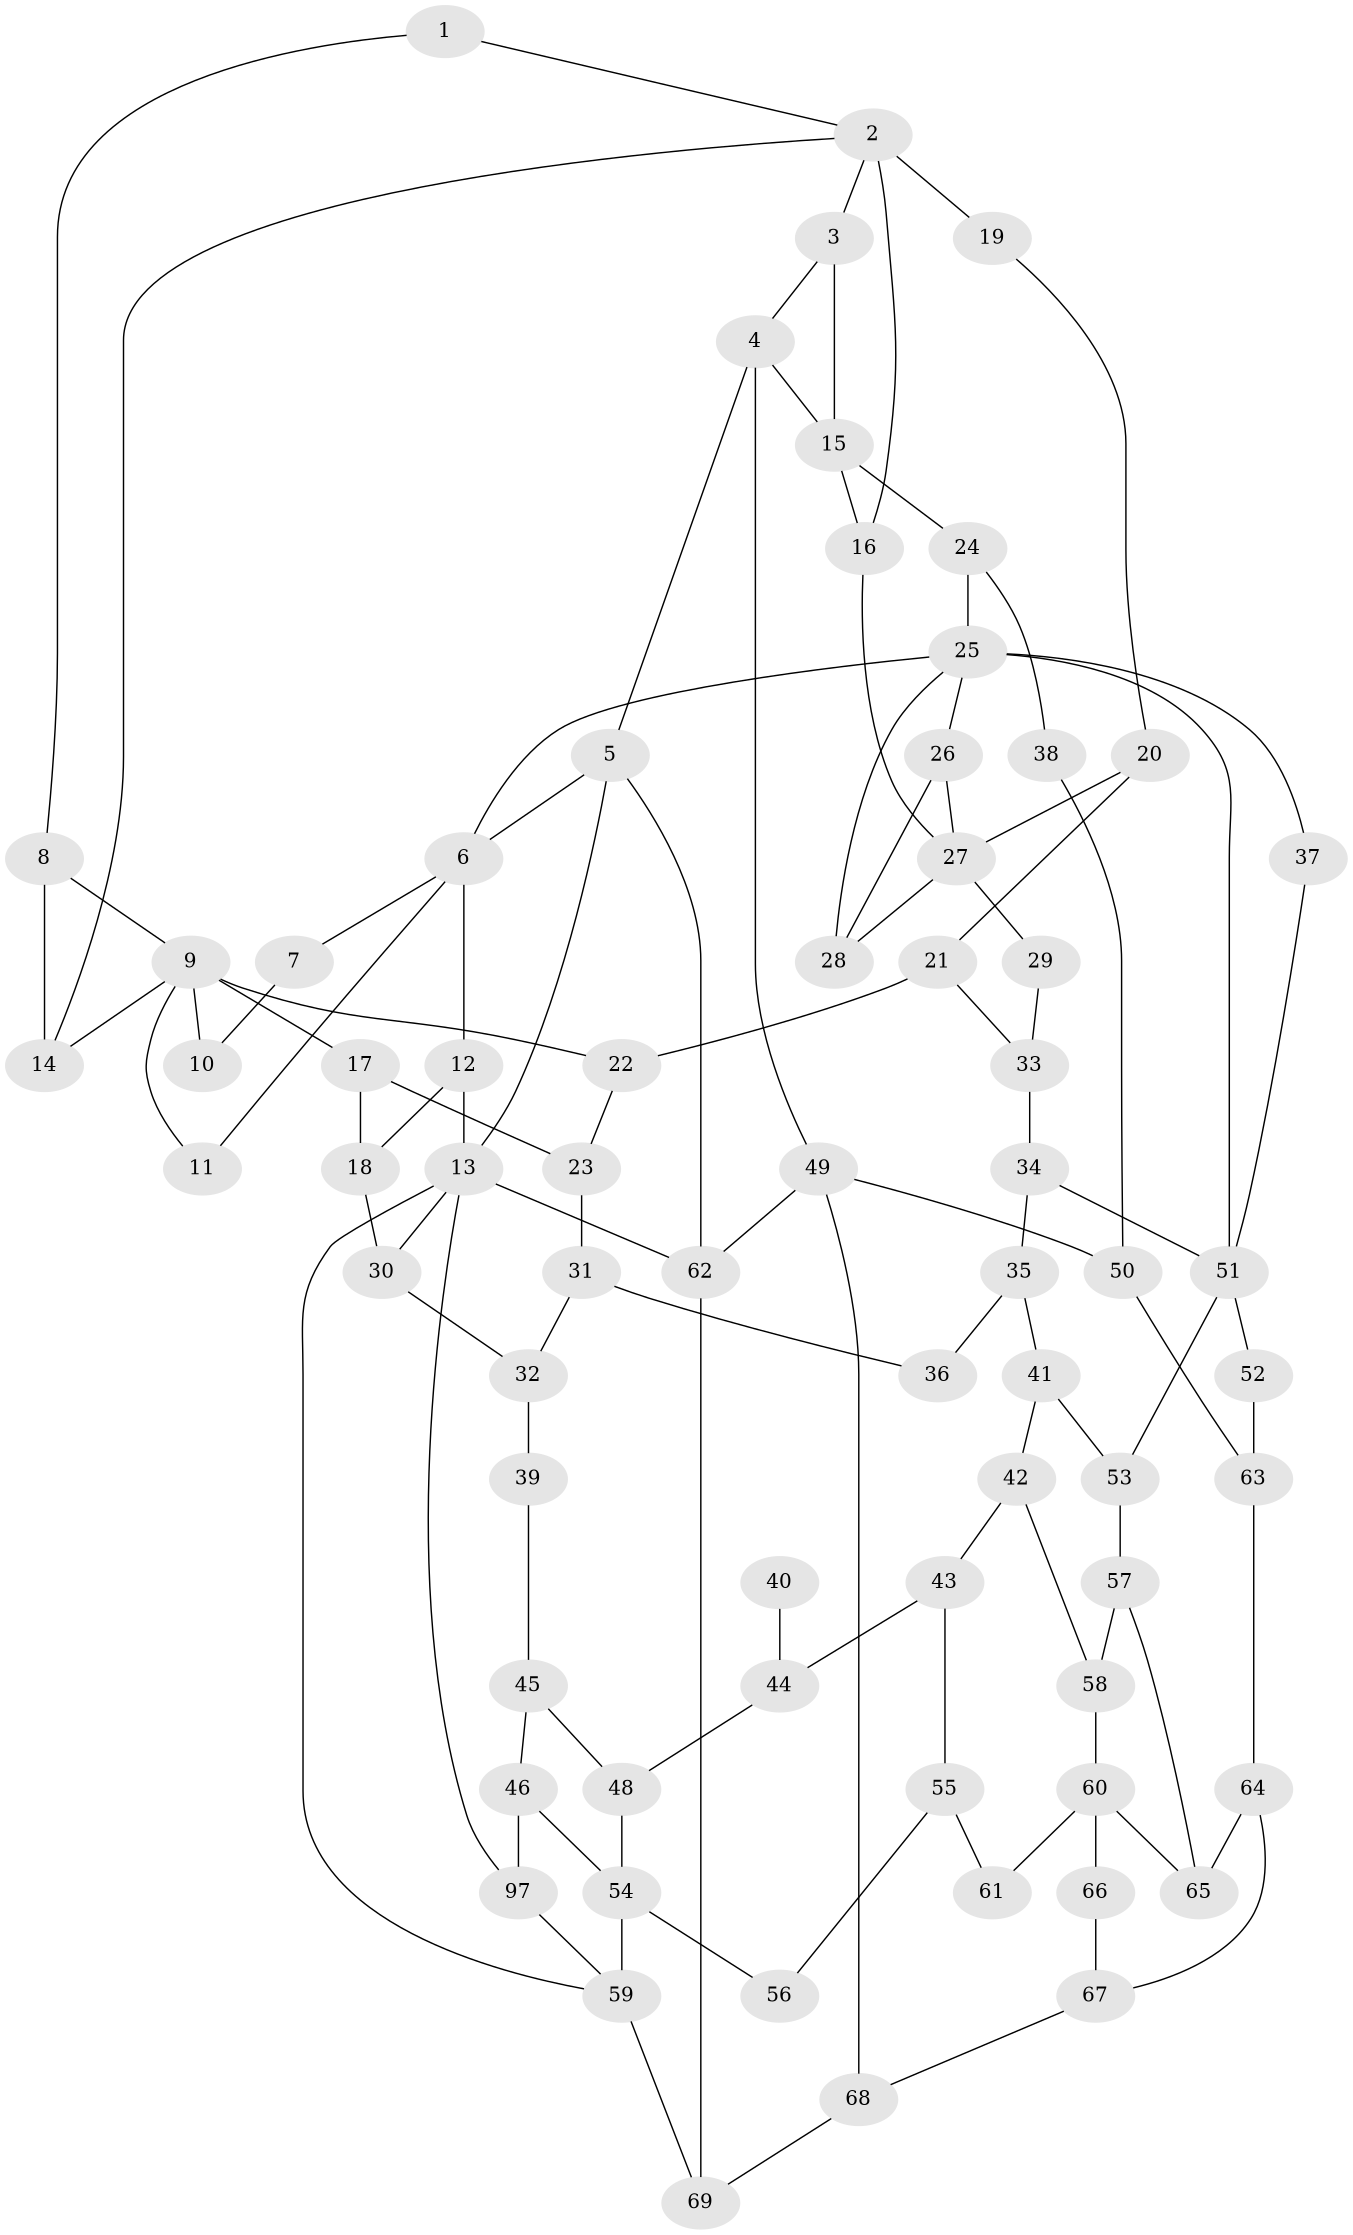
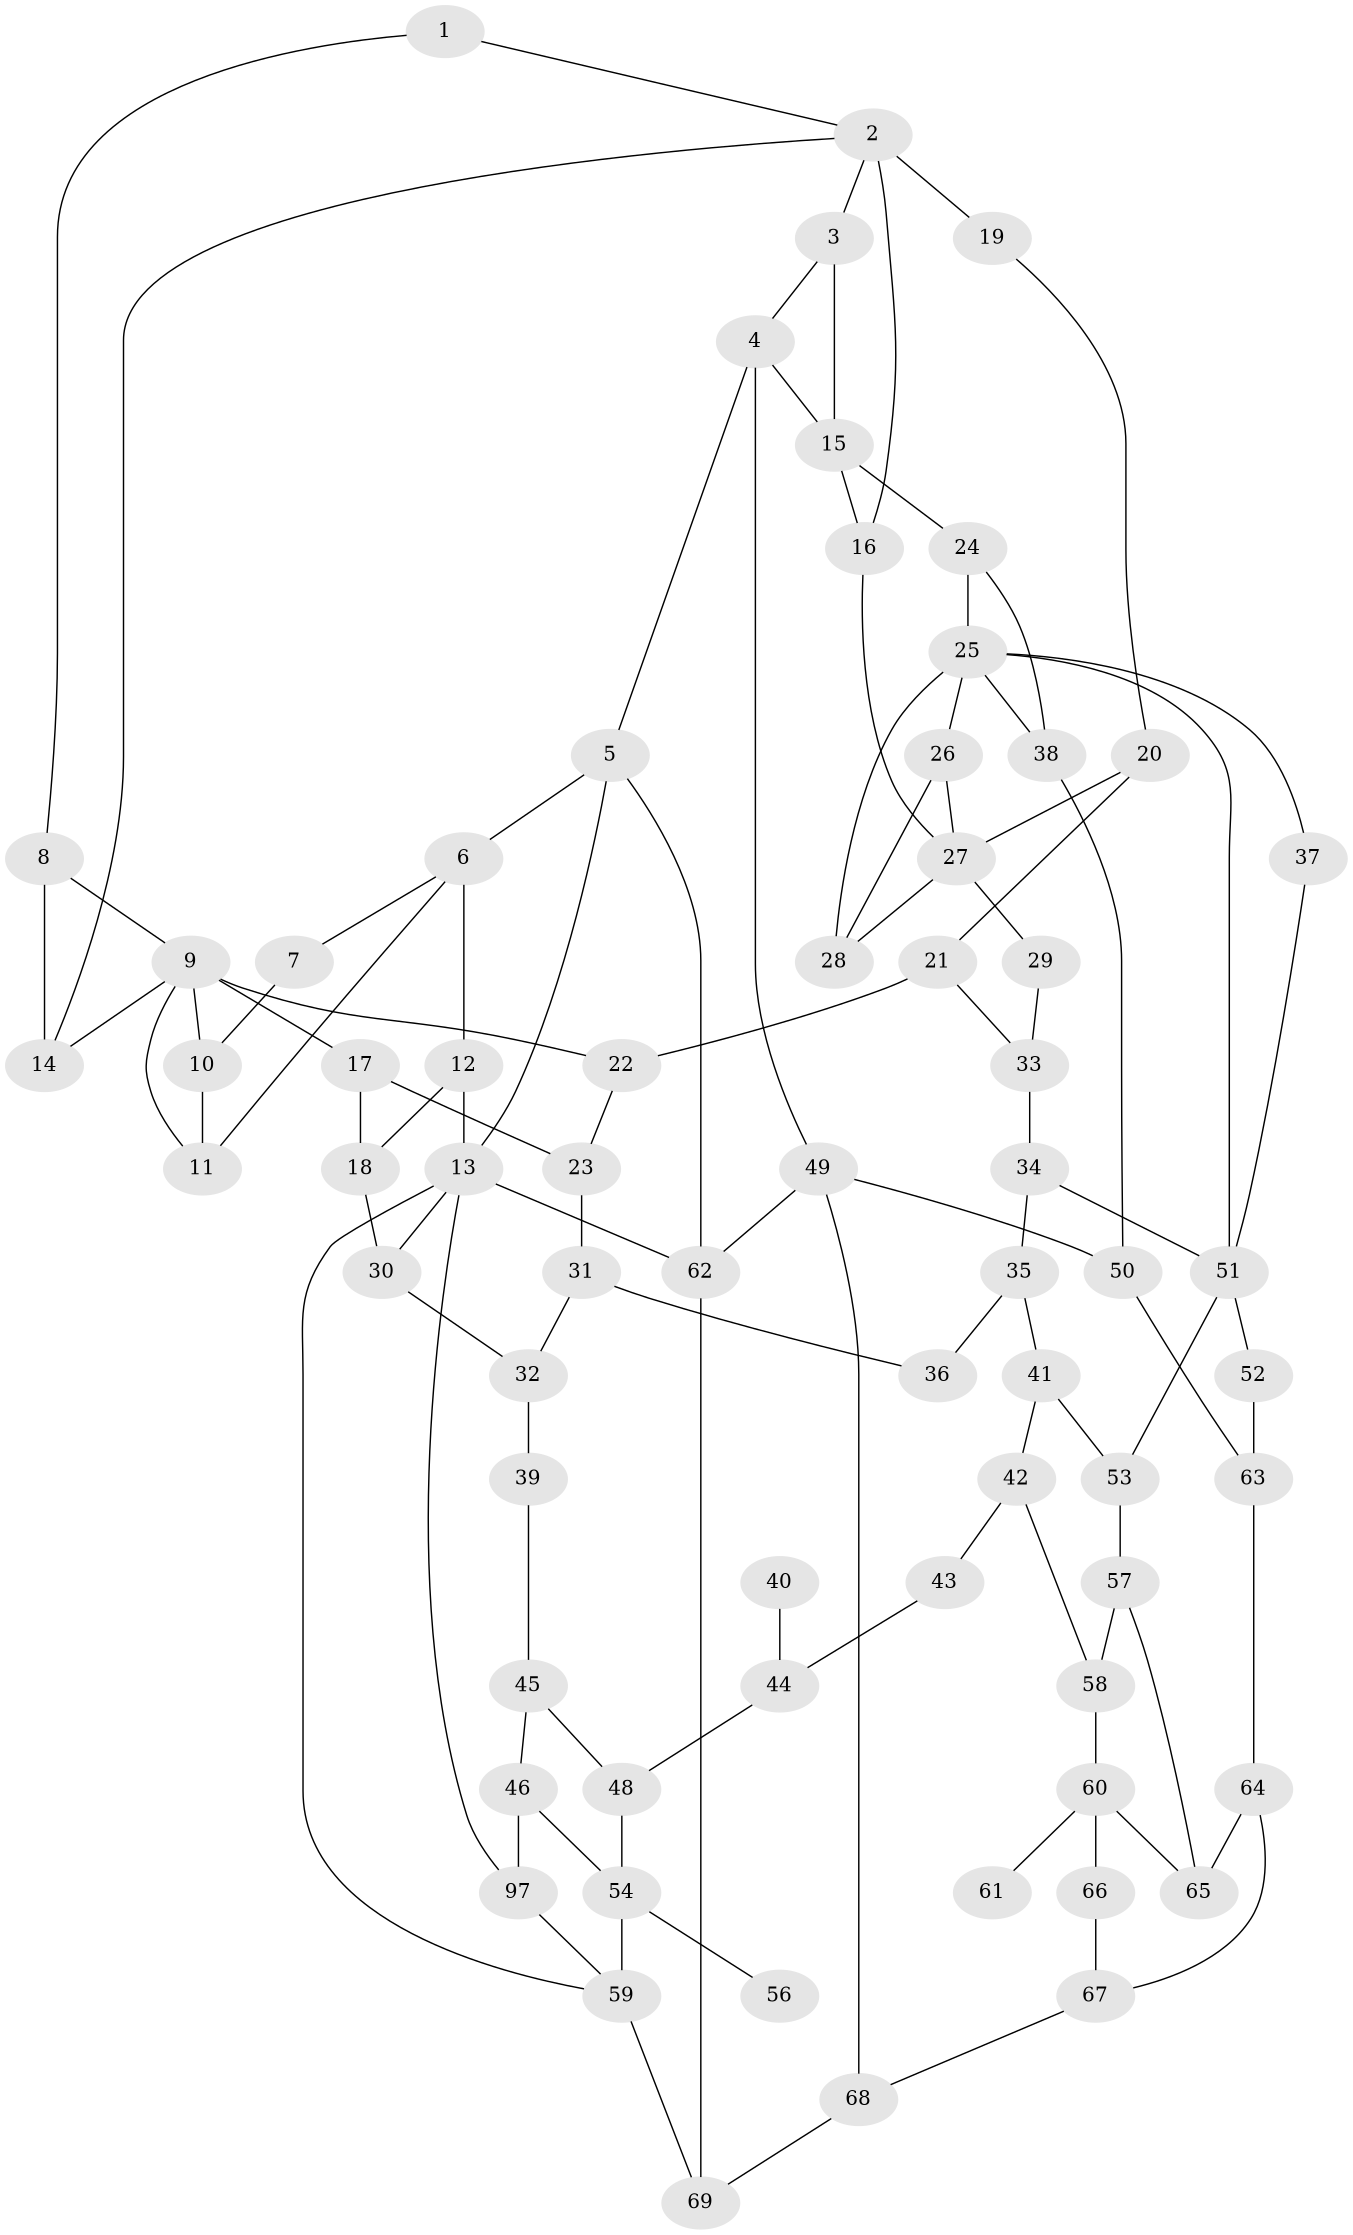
(675, 693) -> (1007, 704)
none -> (202, 1117)
(945, 1789) -> none
